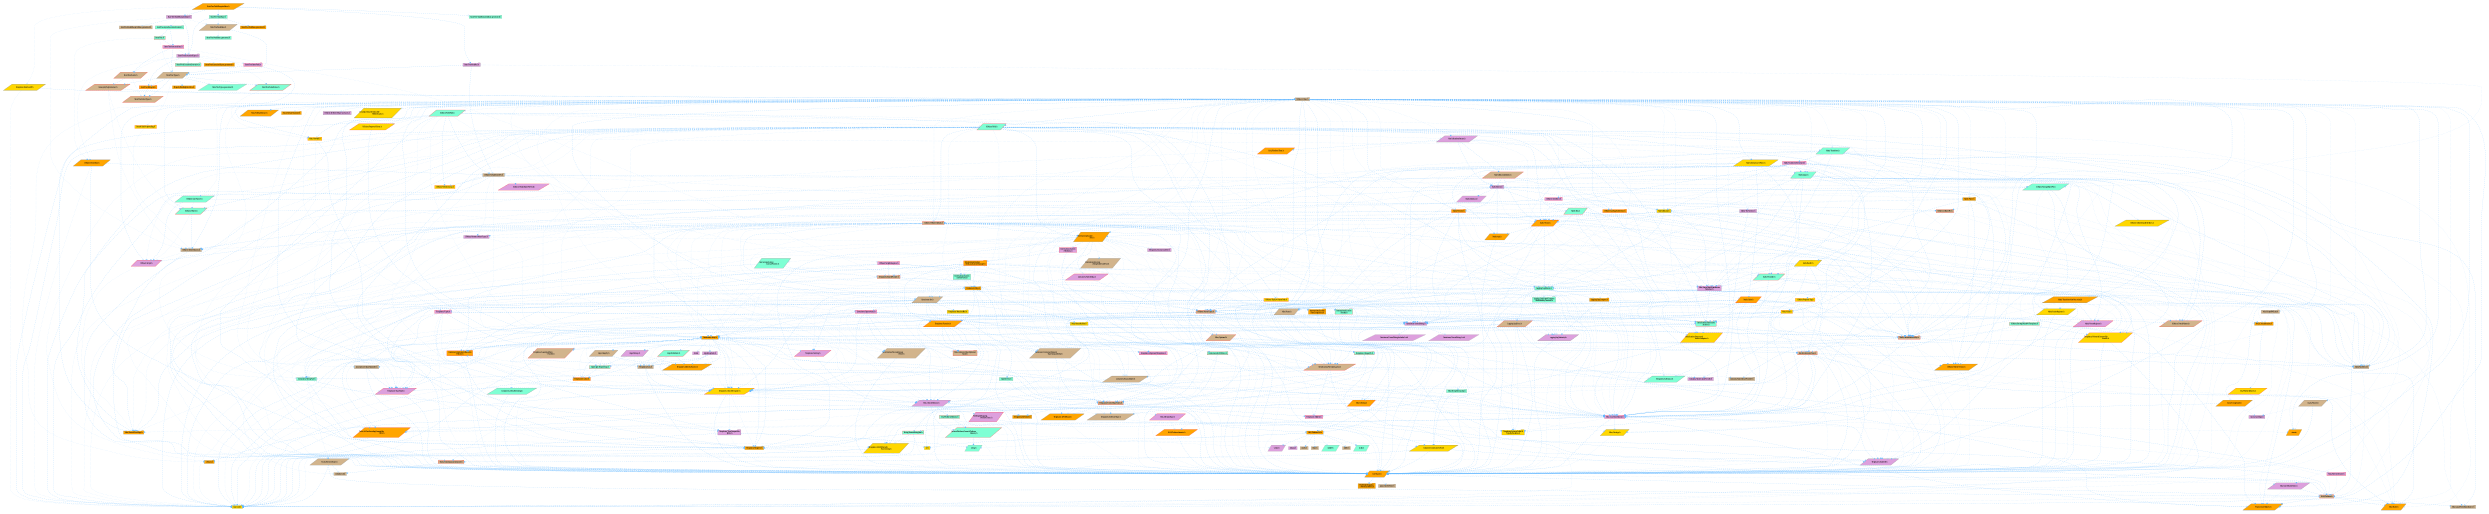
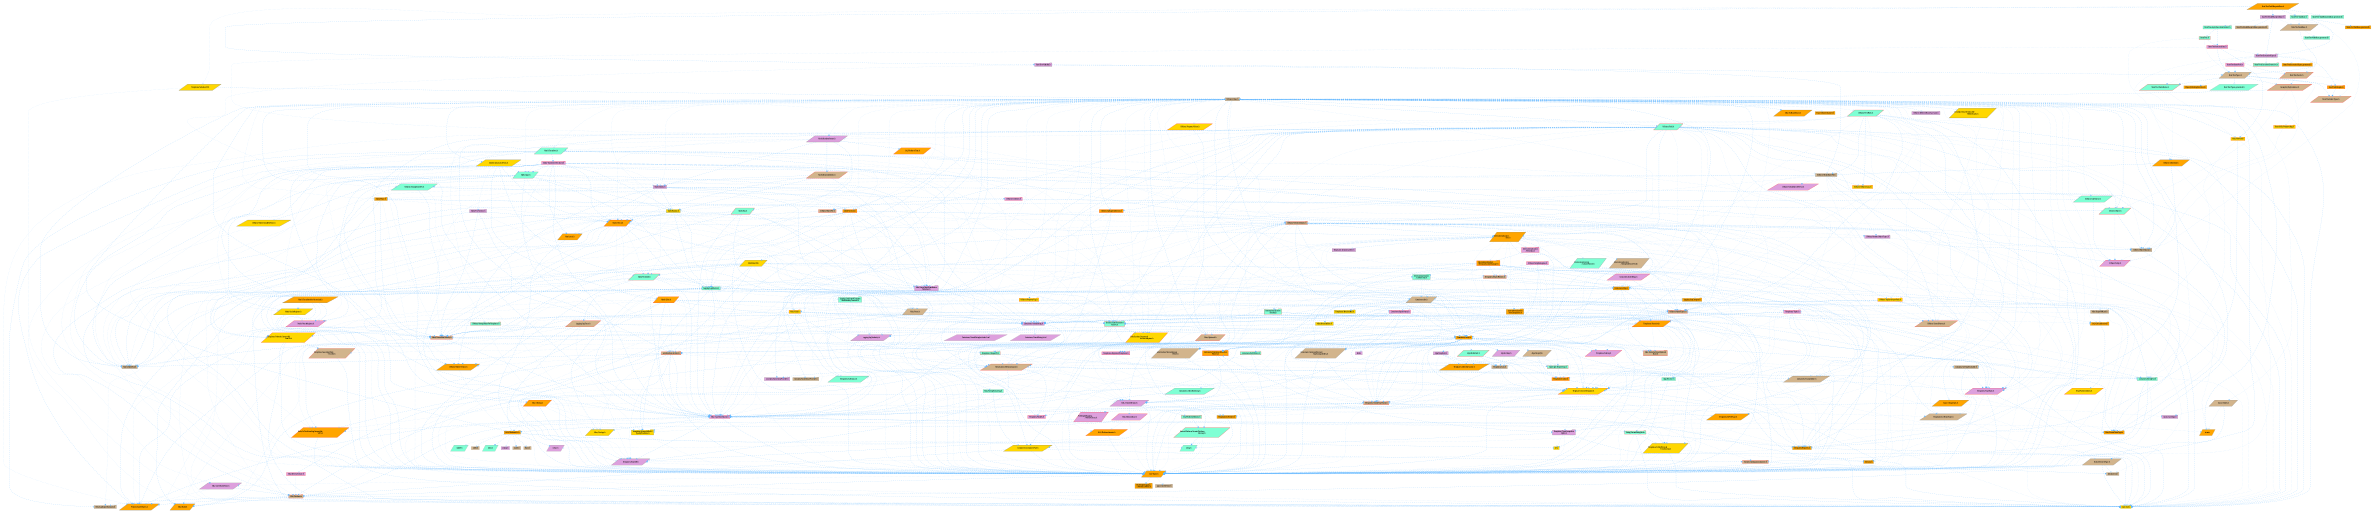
(1471, 199) -> none
(2463, 507) -> (105, 507)
